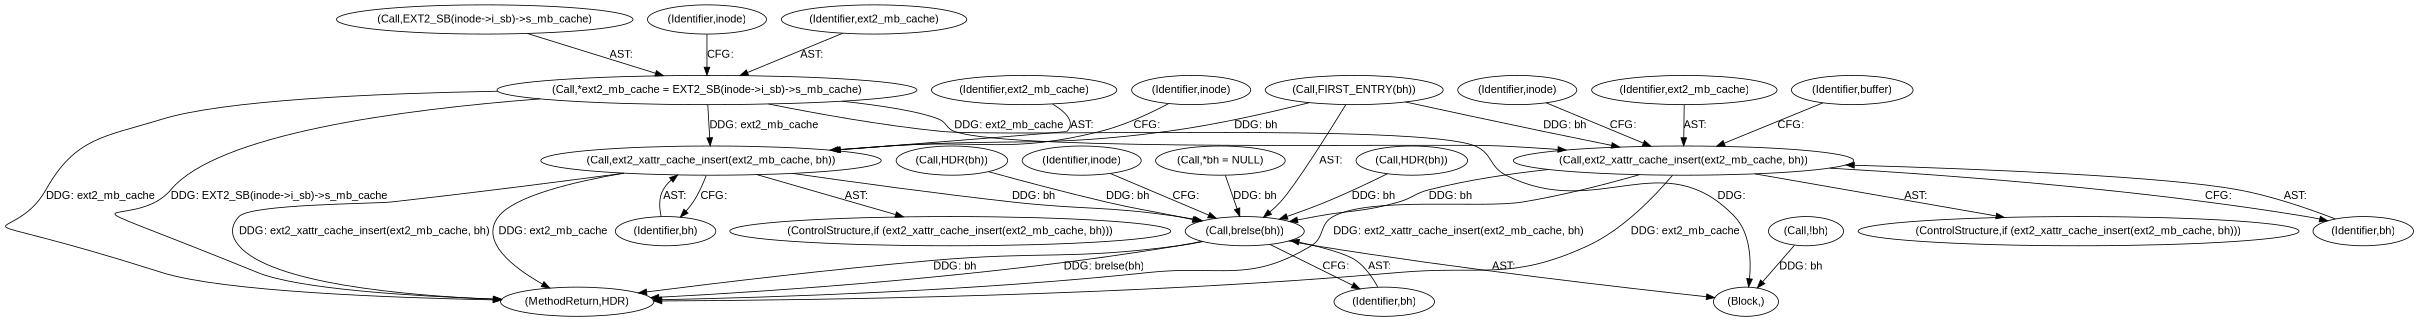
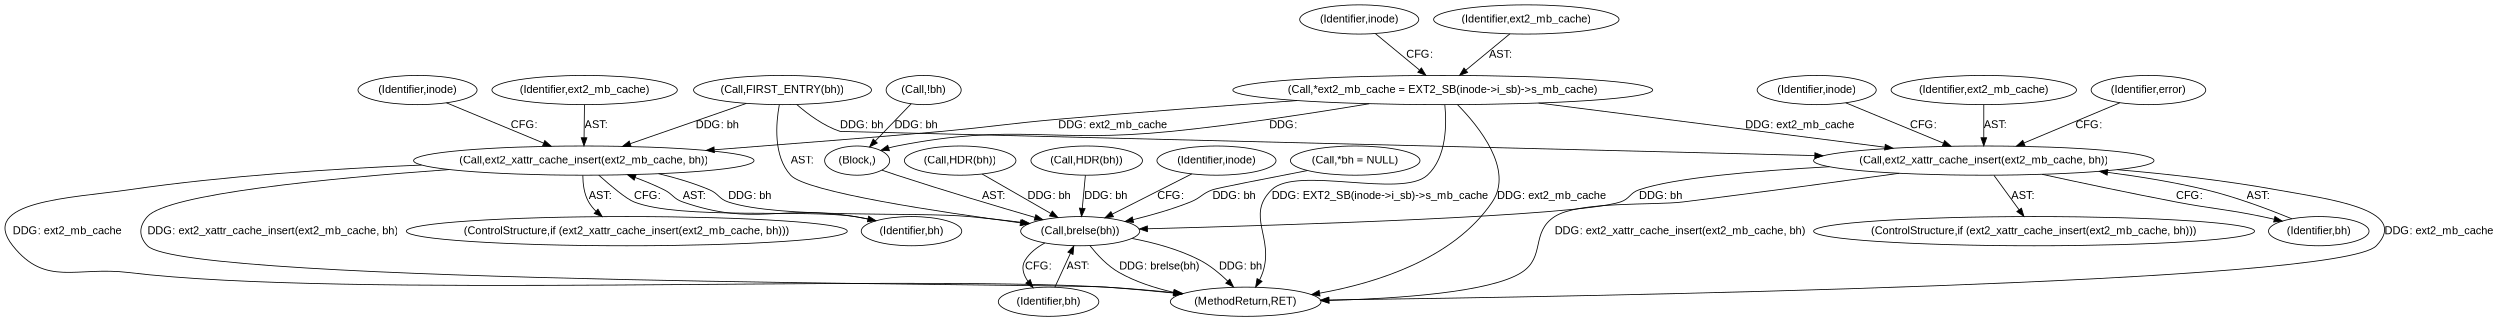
(485, 19) -> none
(1852, 90) -> none
none -> (2148, 90)
(1518, 275) -> (958, 195)
(577, 302) -> (1246, 302)
